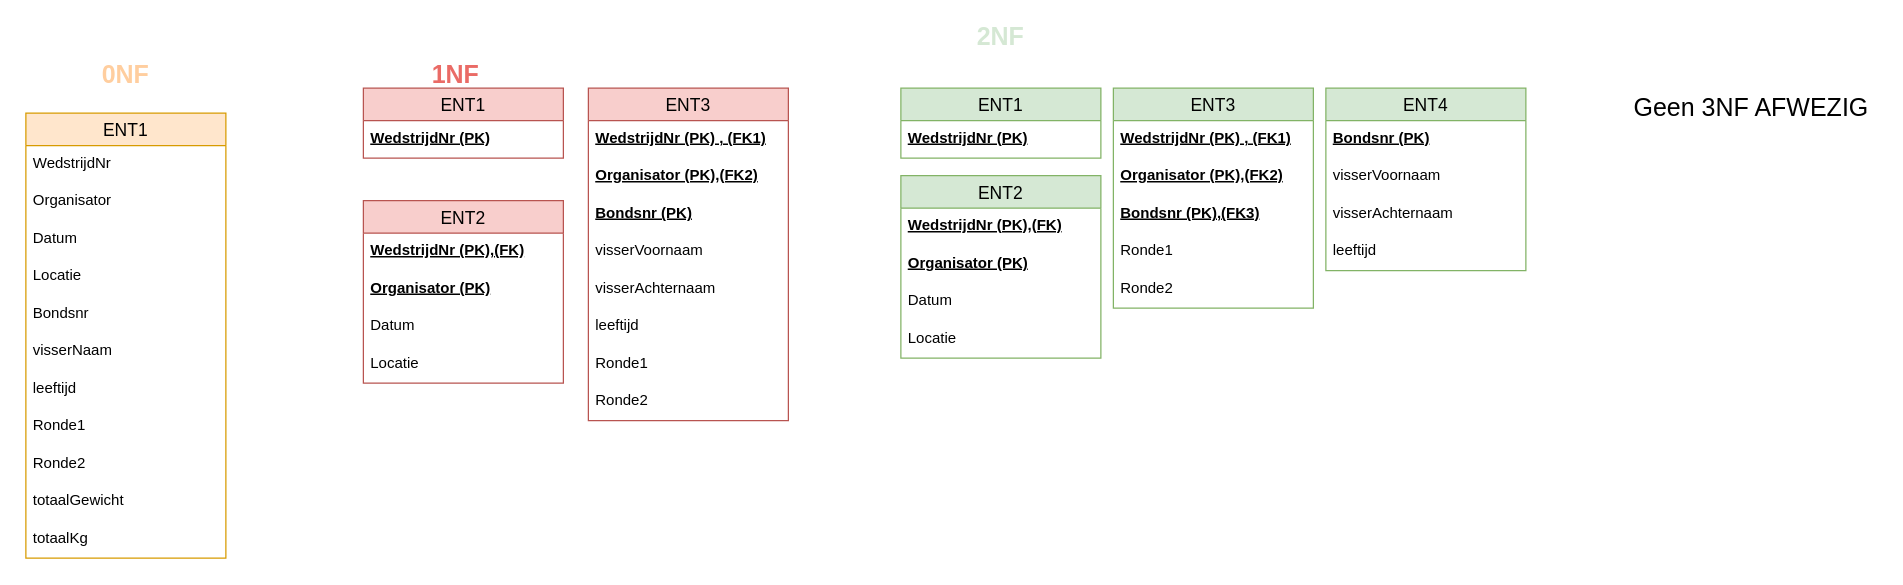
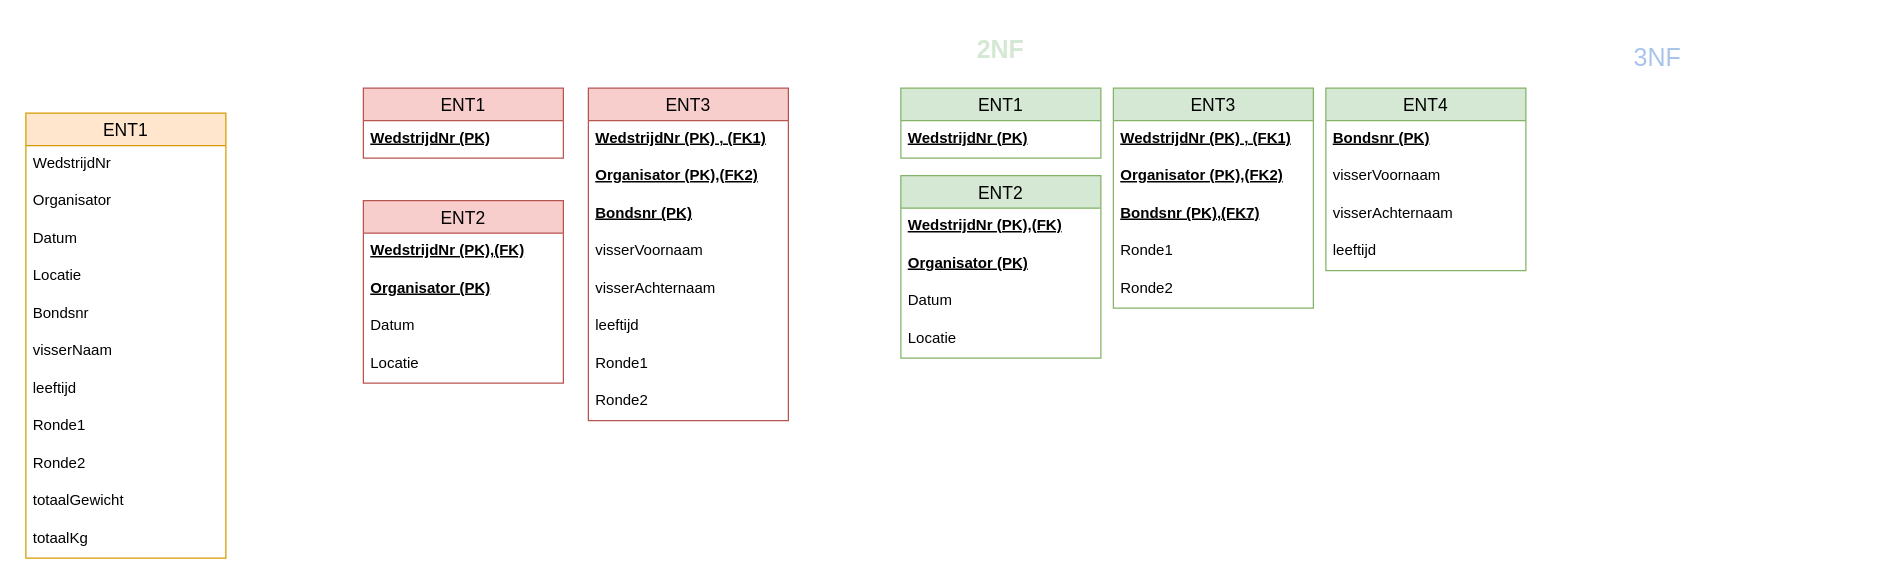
(1001, 32) -> (1001, 44)
none -> (1657, 57)
(126, 69) -> none
(456, 69) -> none
(1751, 107) -> none
(1192, 213) -> (1192, 213)
